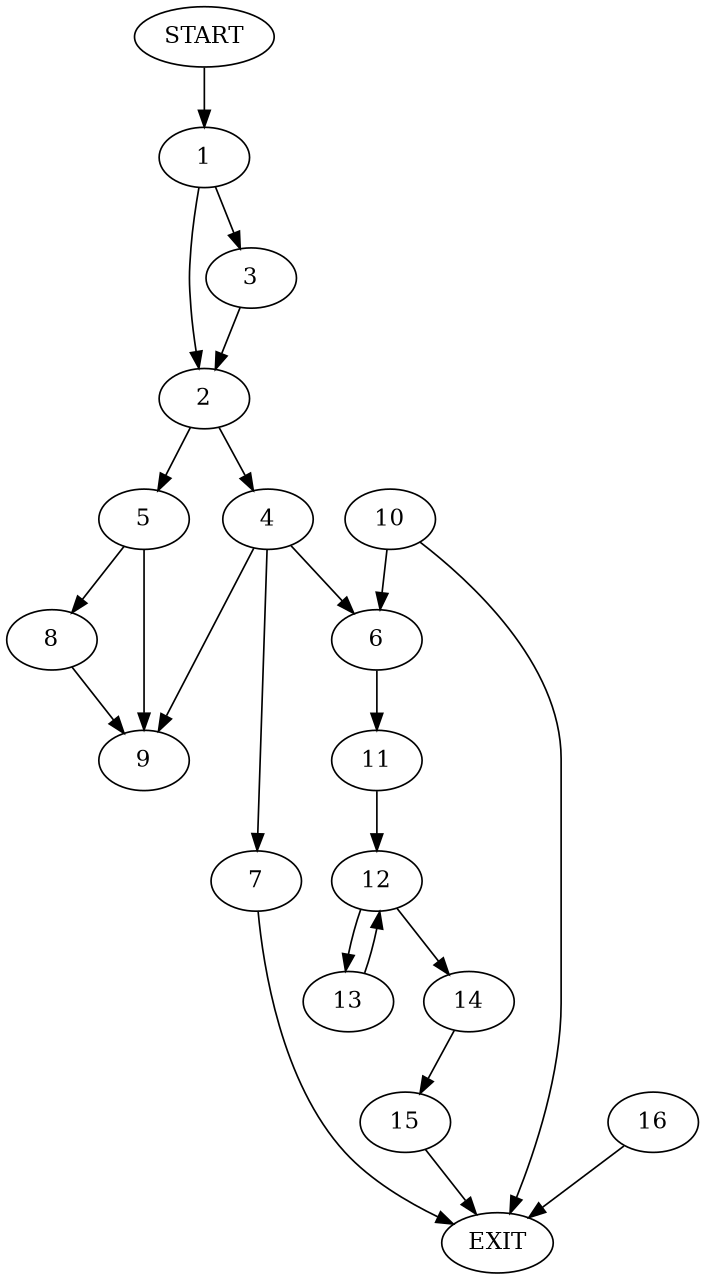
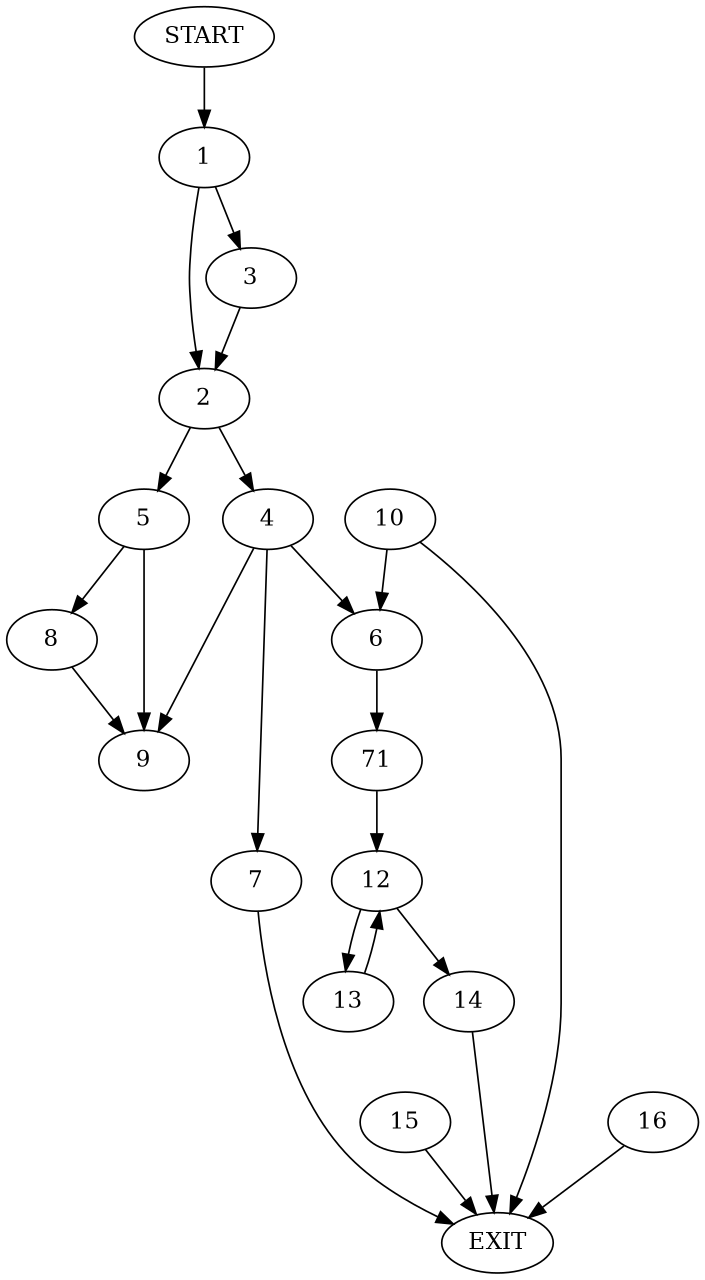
(377, 760) -> (377, 760)
(441, 1054) -> (482, 1114)
